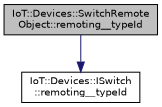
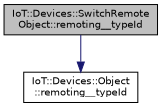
(81, 87) -> (81, 87)
